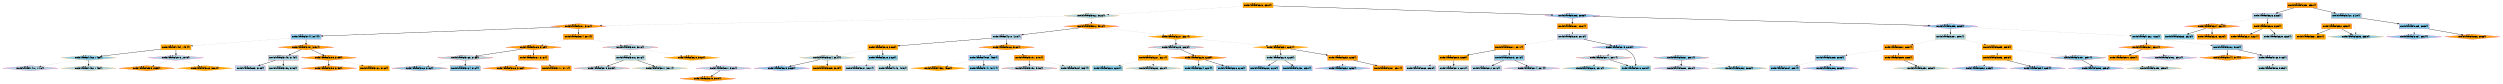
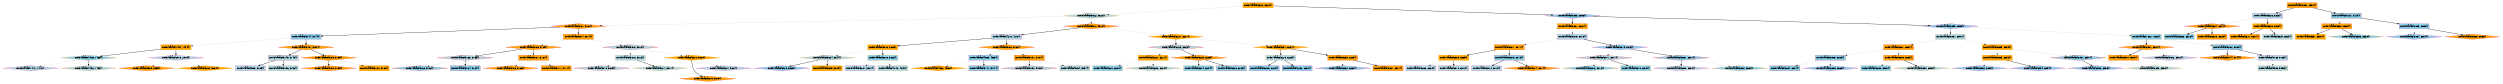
(2354, 25) -> (2342, 20)
(1633, 55) -> (1650, 52)
(616, 63) -> (616, 63)
(1532, 68) -> (1532, 68)
none -> (1876, 68)
(716, 73) -> (694, 70)
